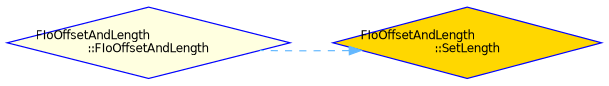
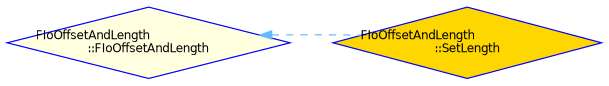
(305, 51) -> (317, 35)
